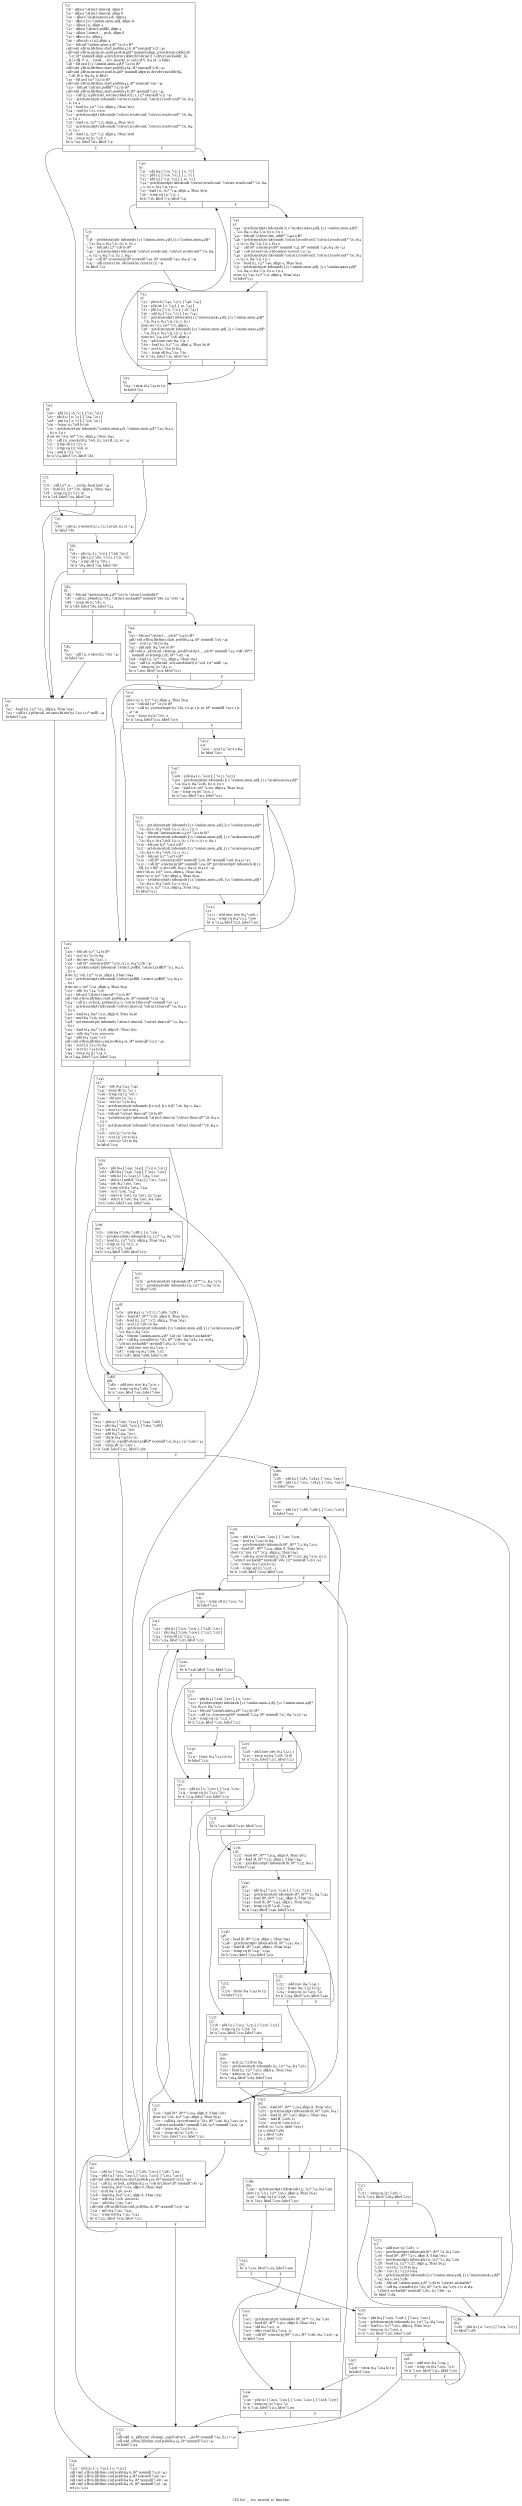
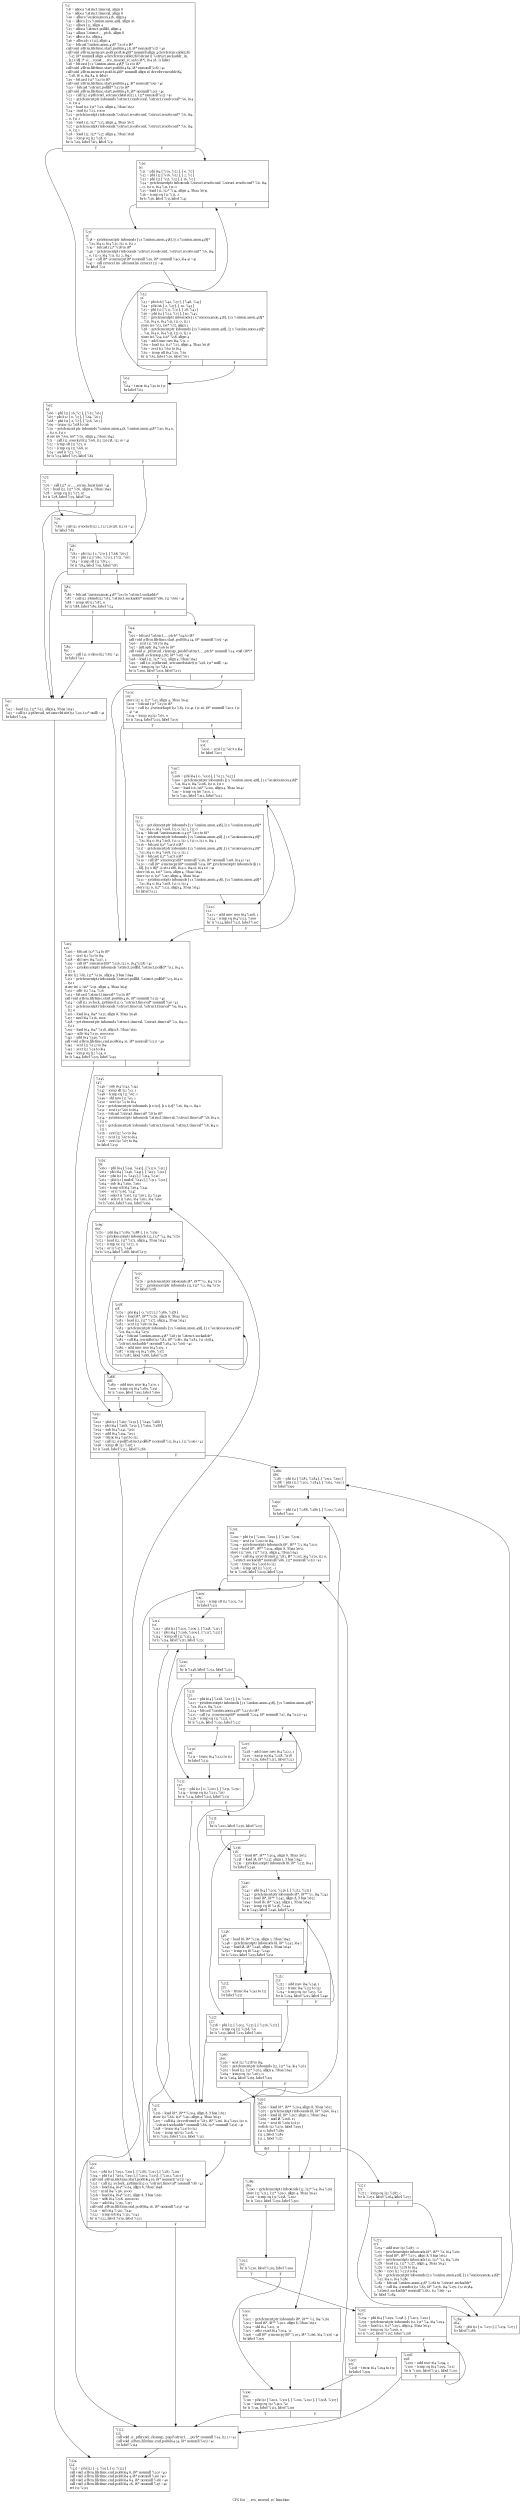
(297, 250) -> none
(185, 1207) -> (144, 1152)
(315, 2080) -> (288, 2028)
